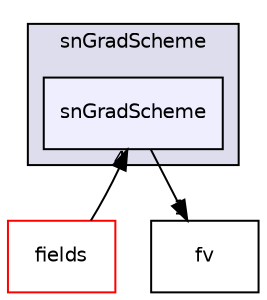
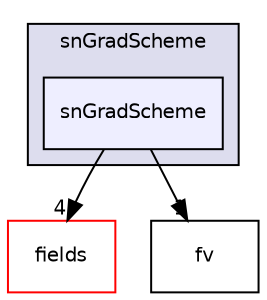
(106, 195) -> (88, 178)
